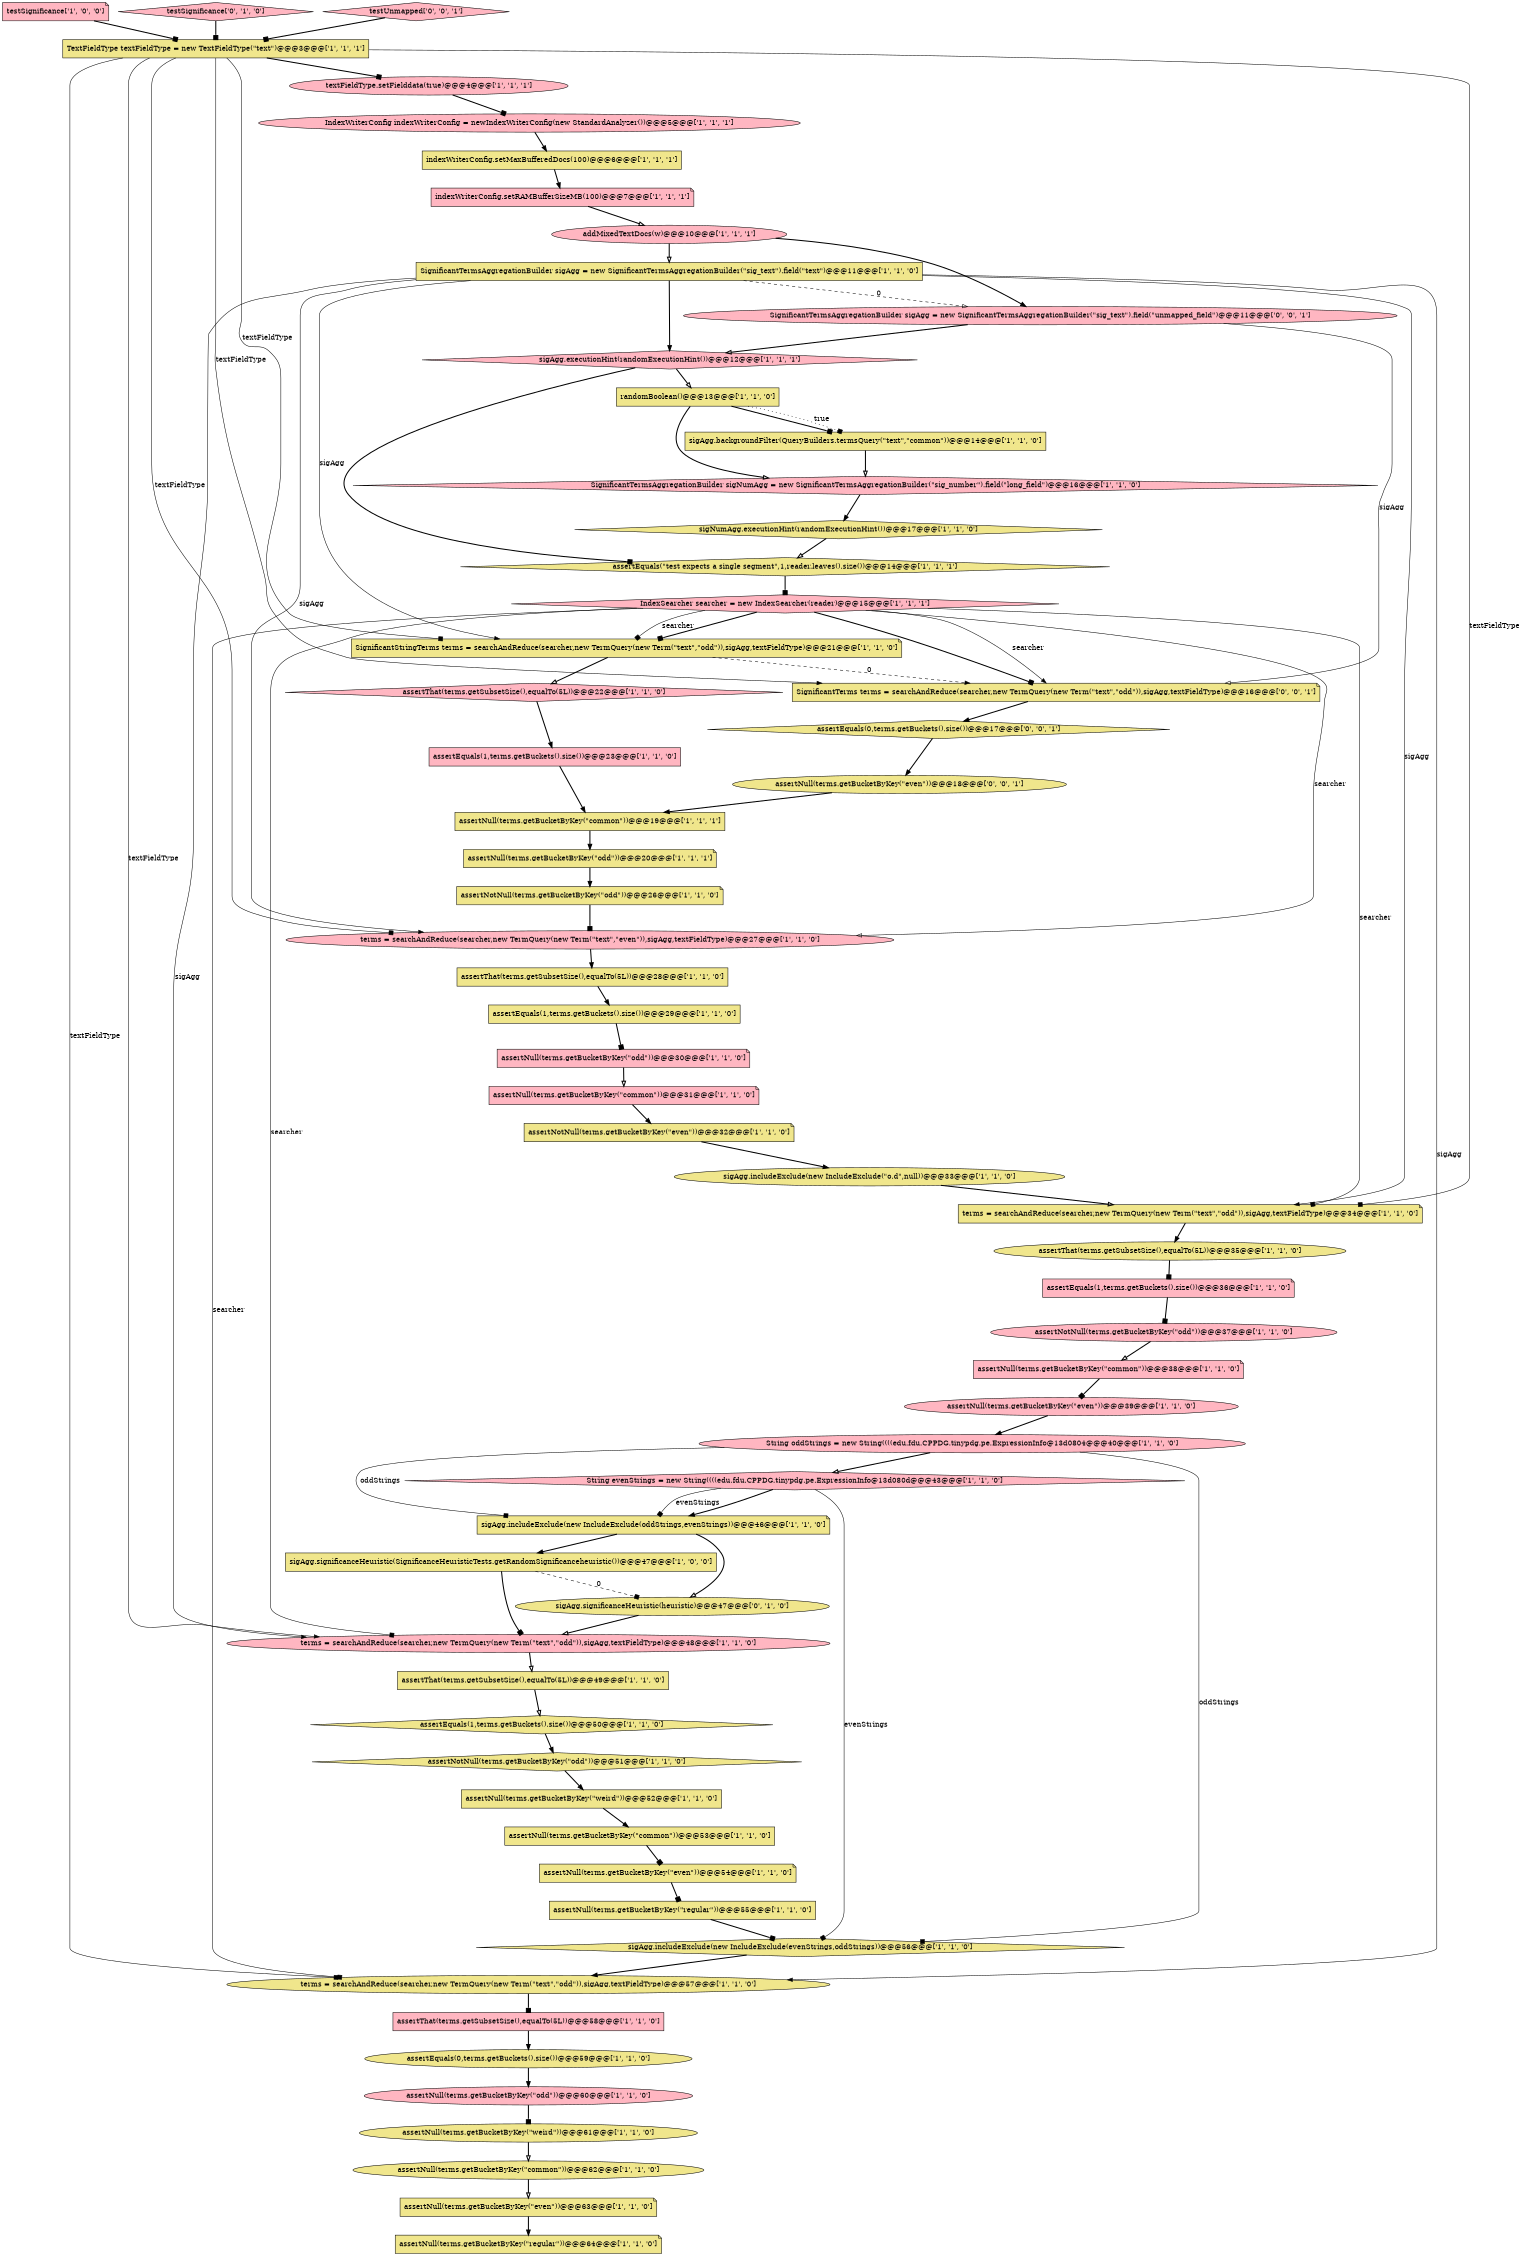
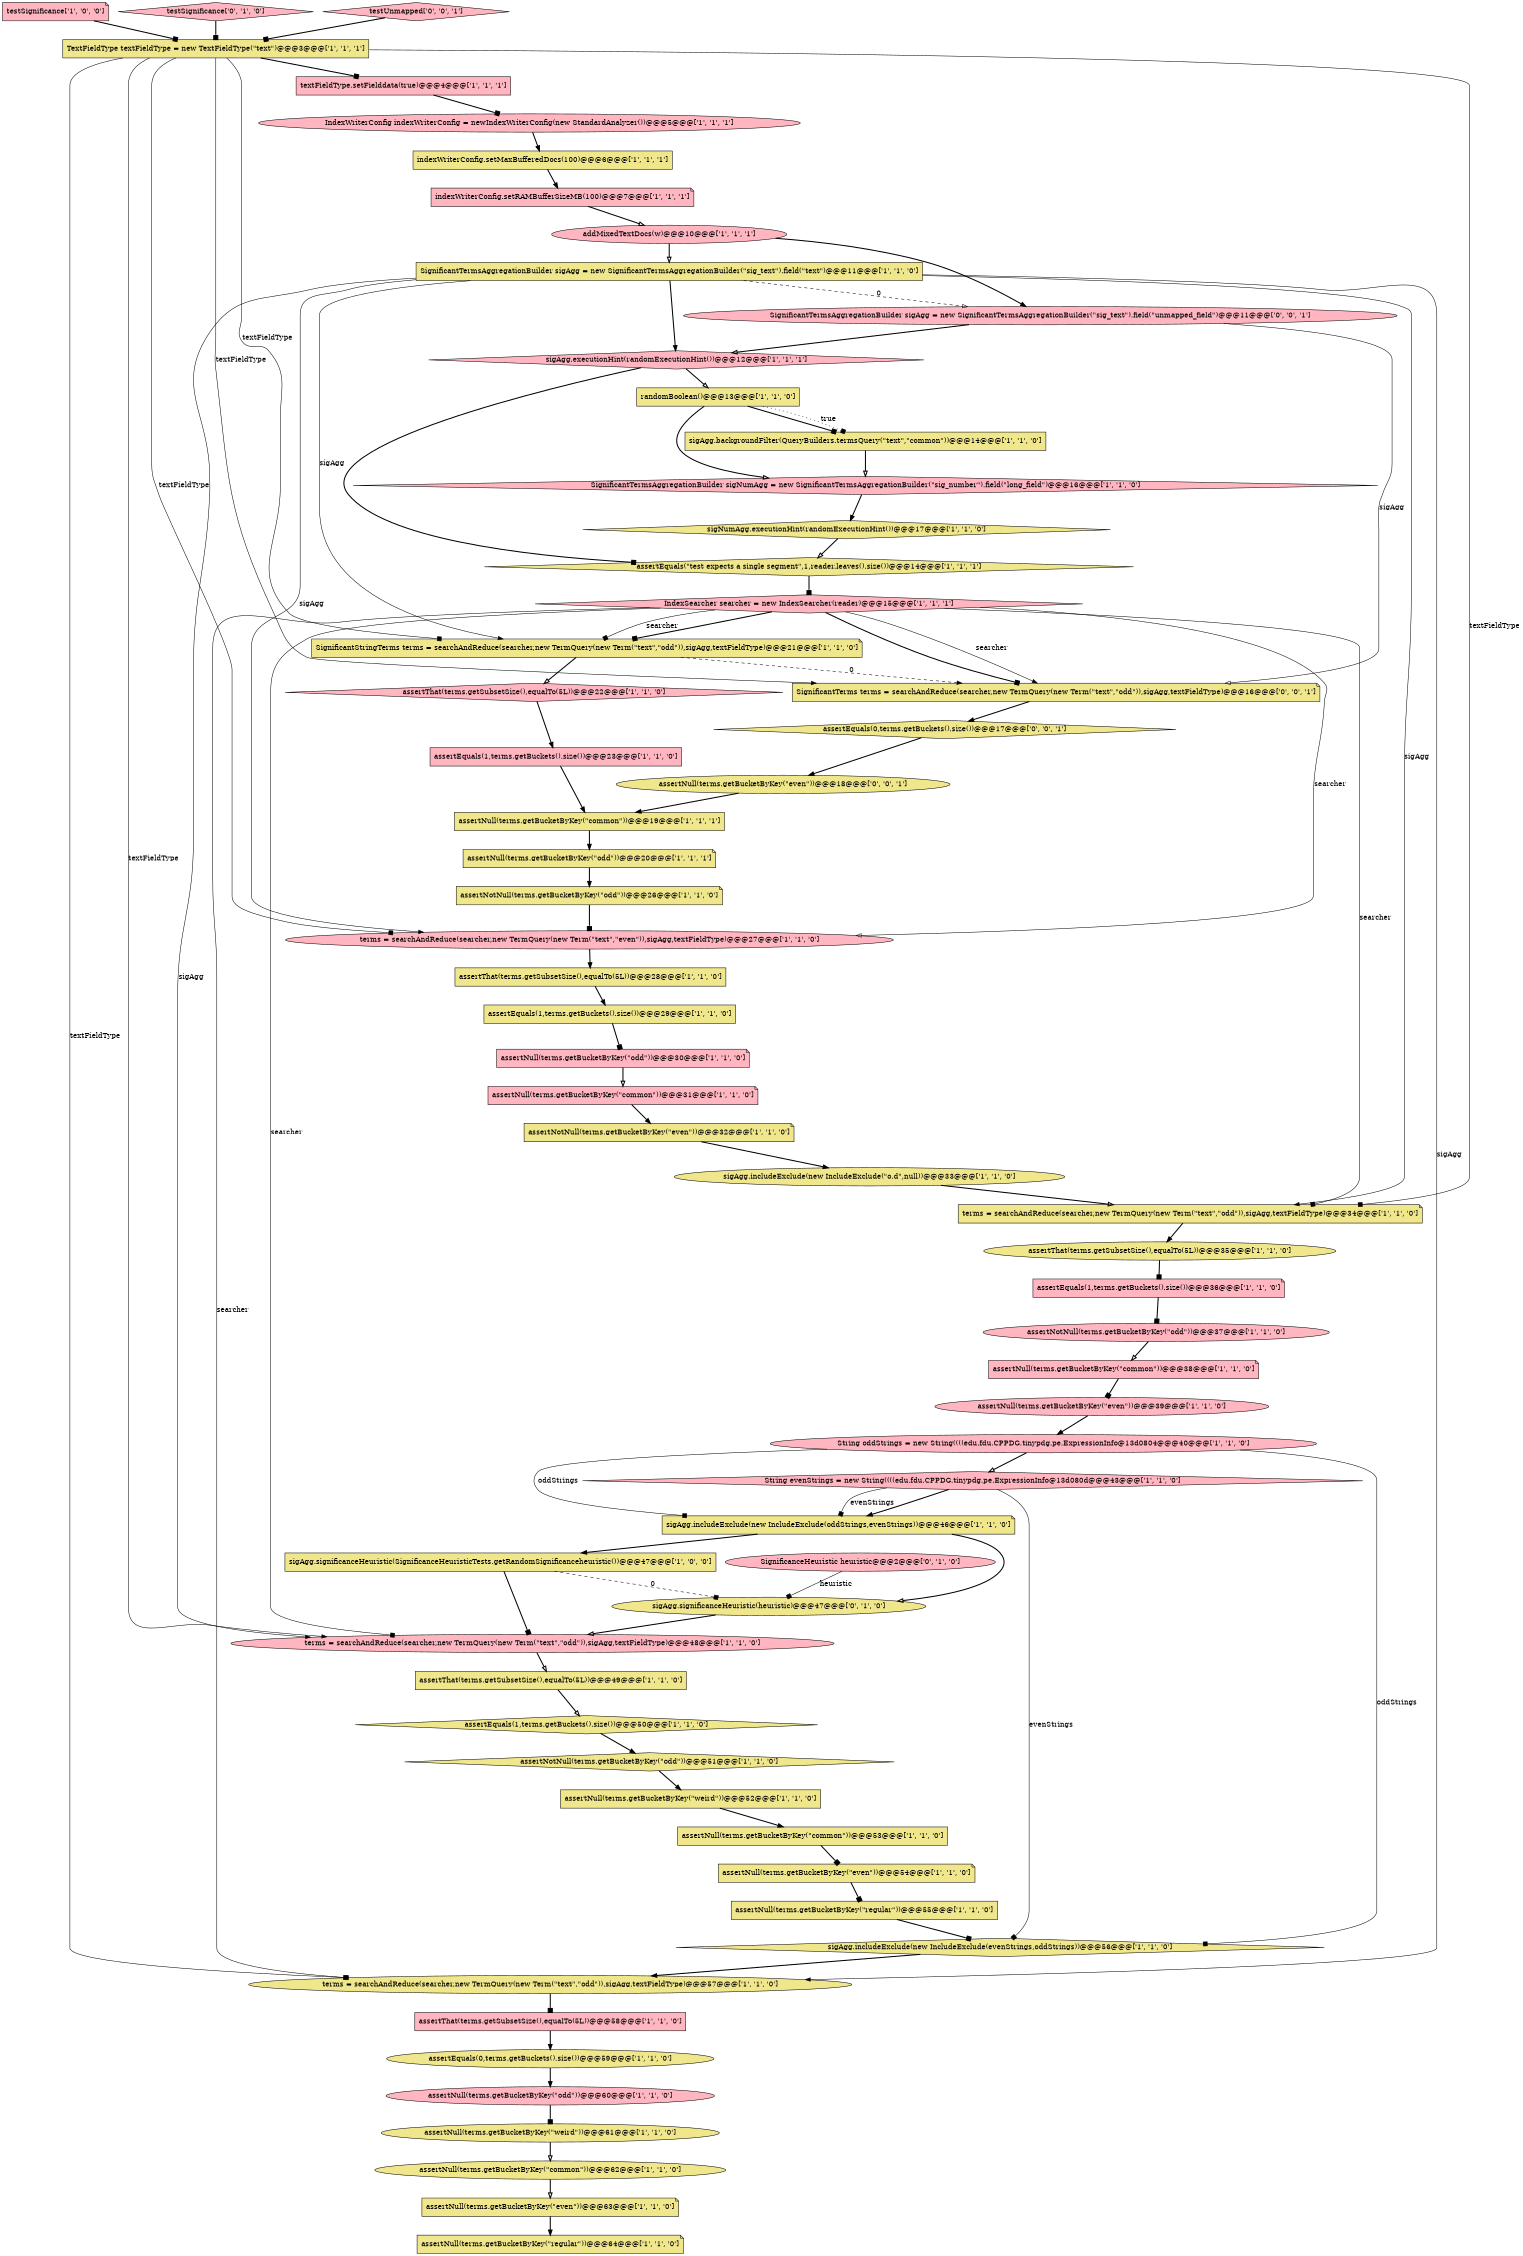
(429, 86) -> (403, 86)
none -> (860, 1562)
